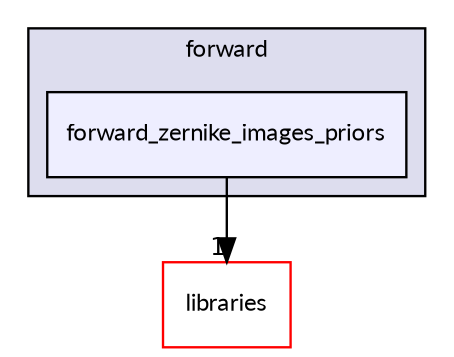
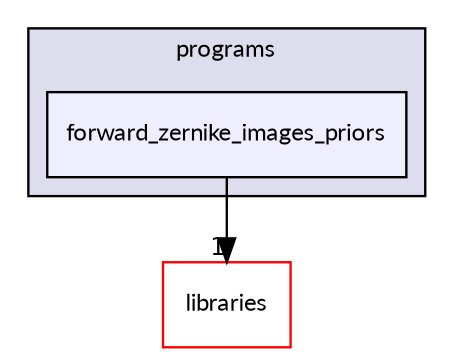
(227, 51) -> (227, 51)
